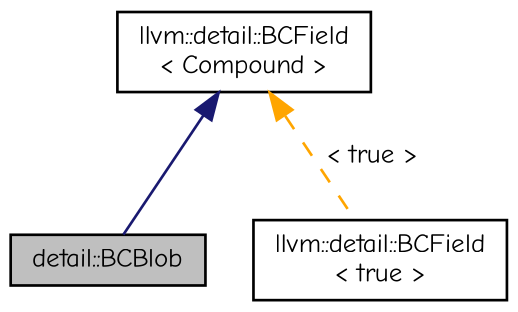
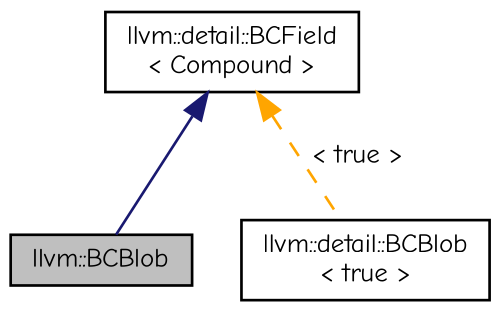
(108, 260) -> (101, 260)
(380, 260) -> (366, 260)
